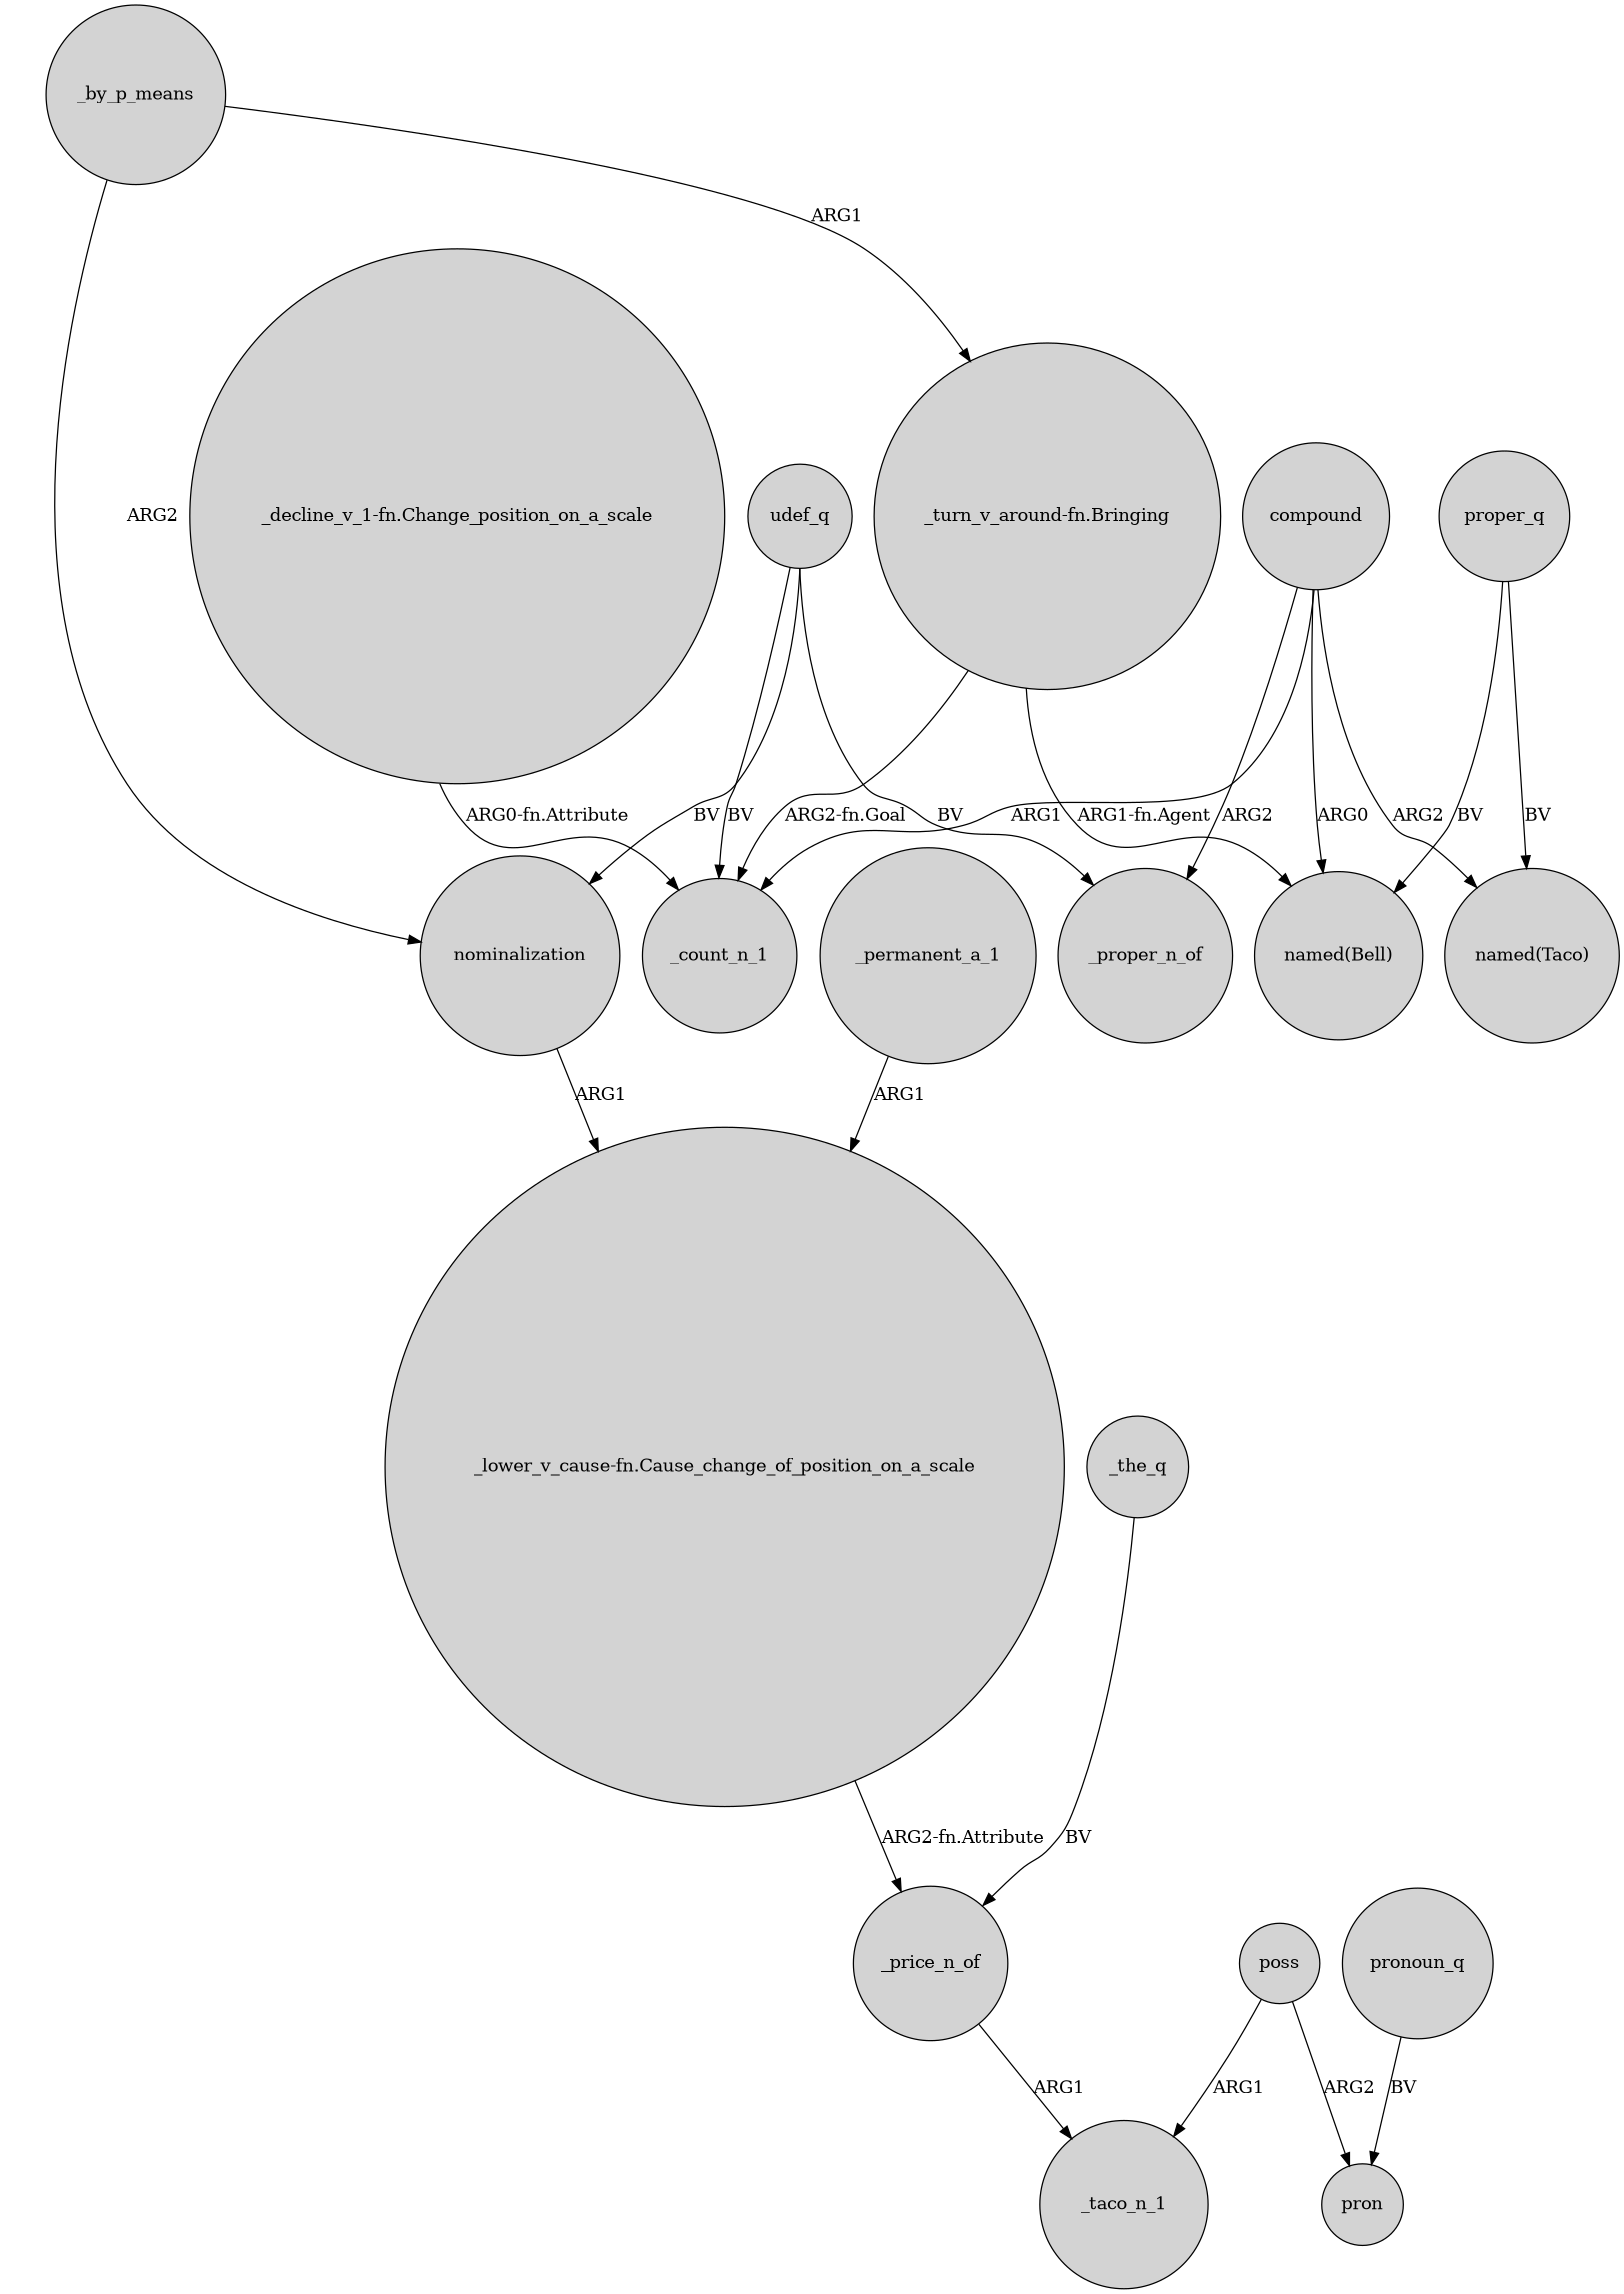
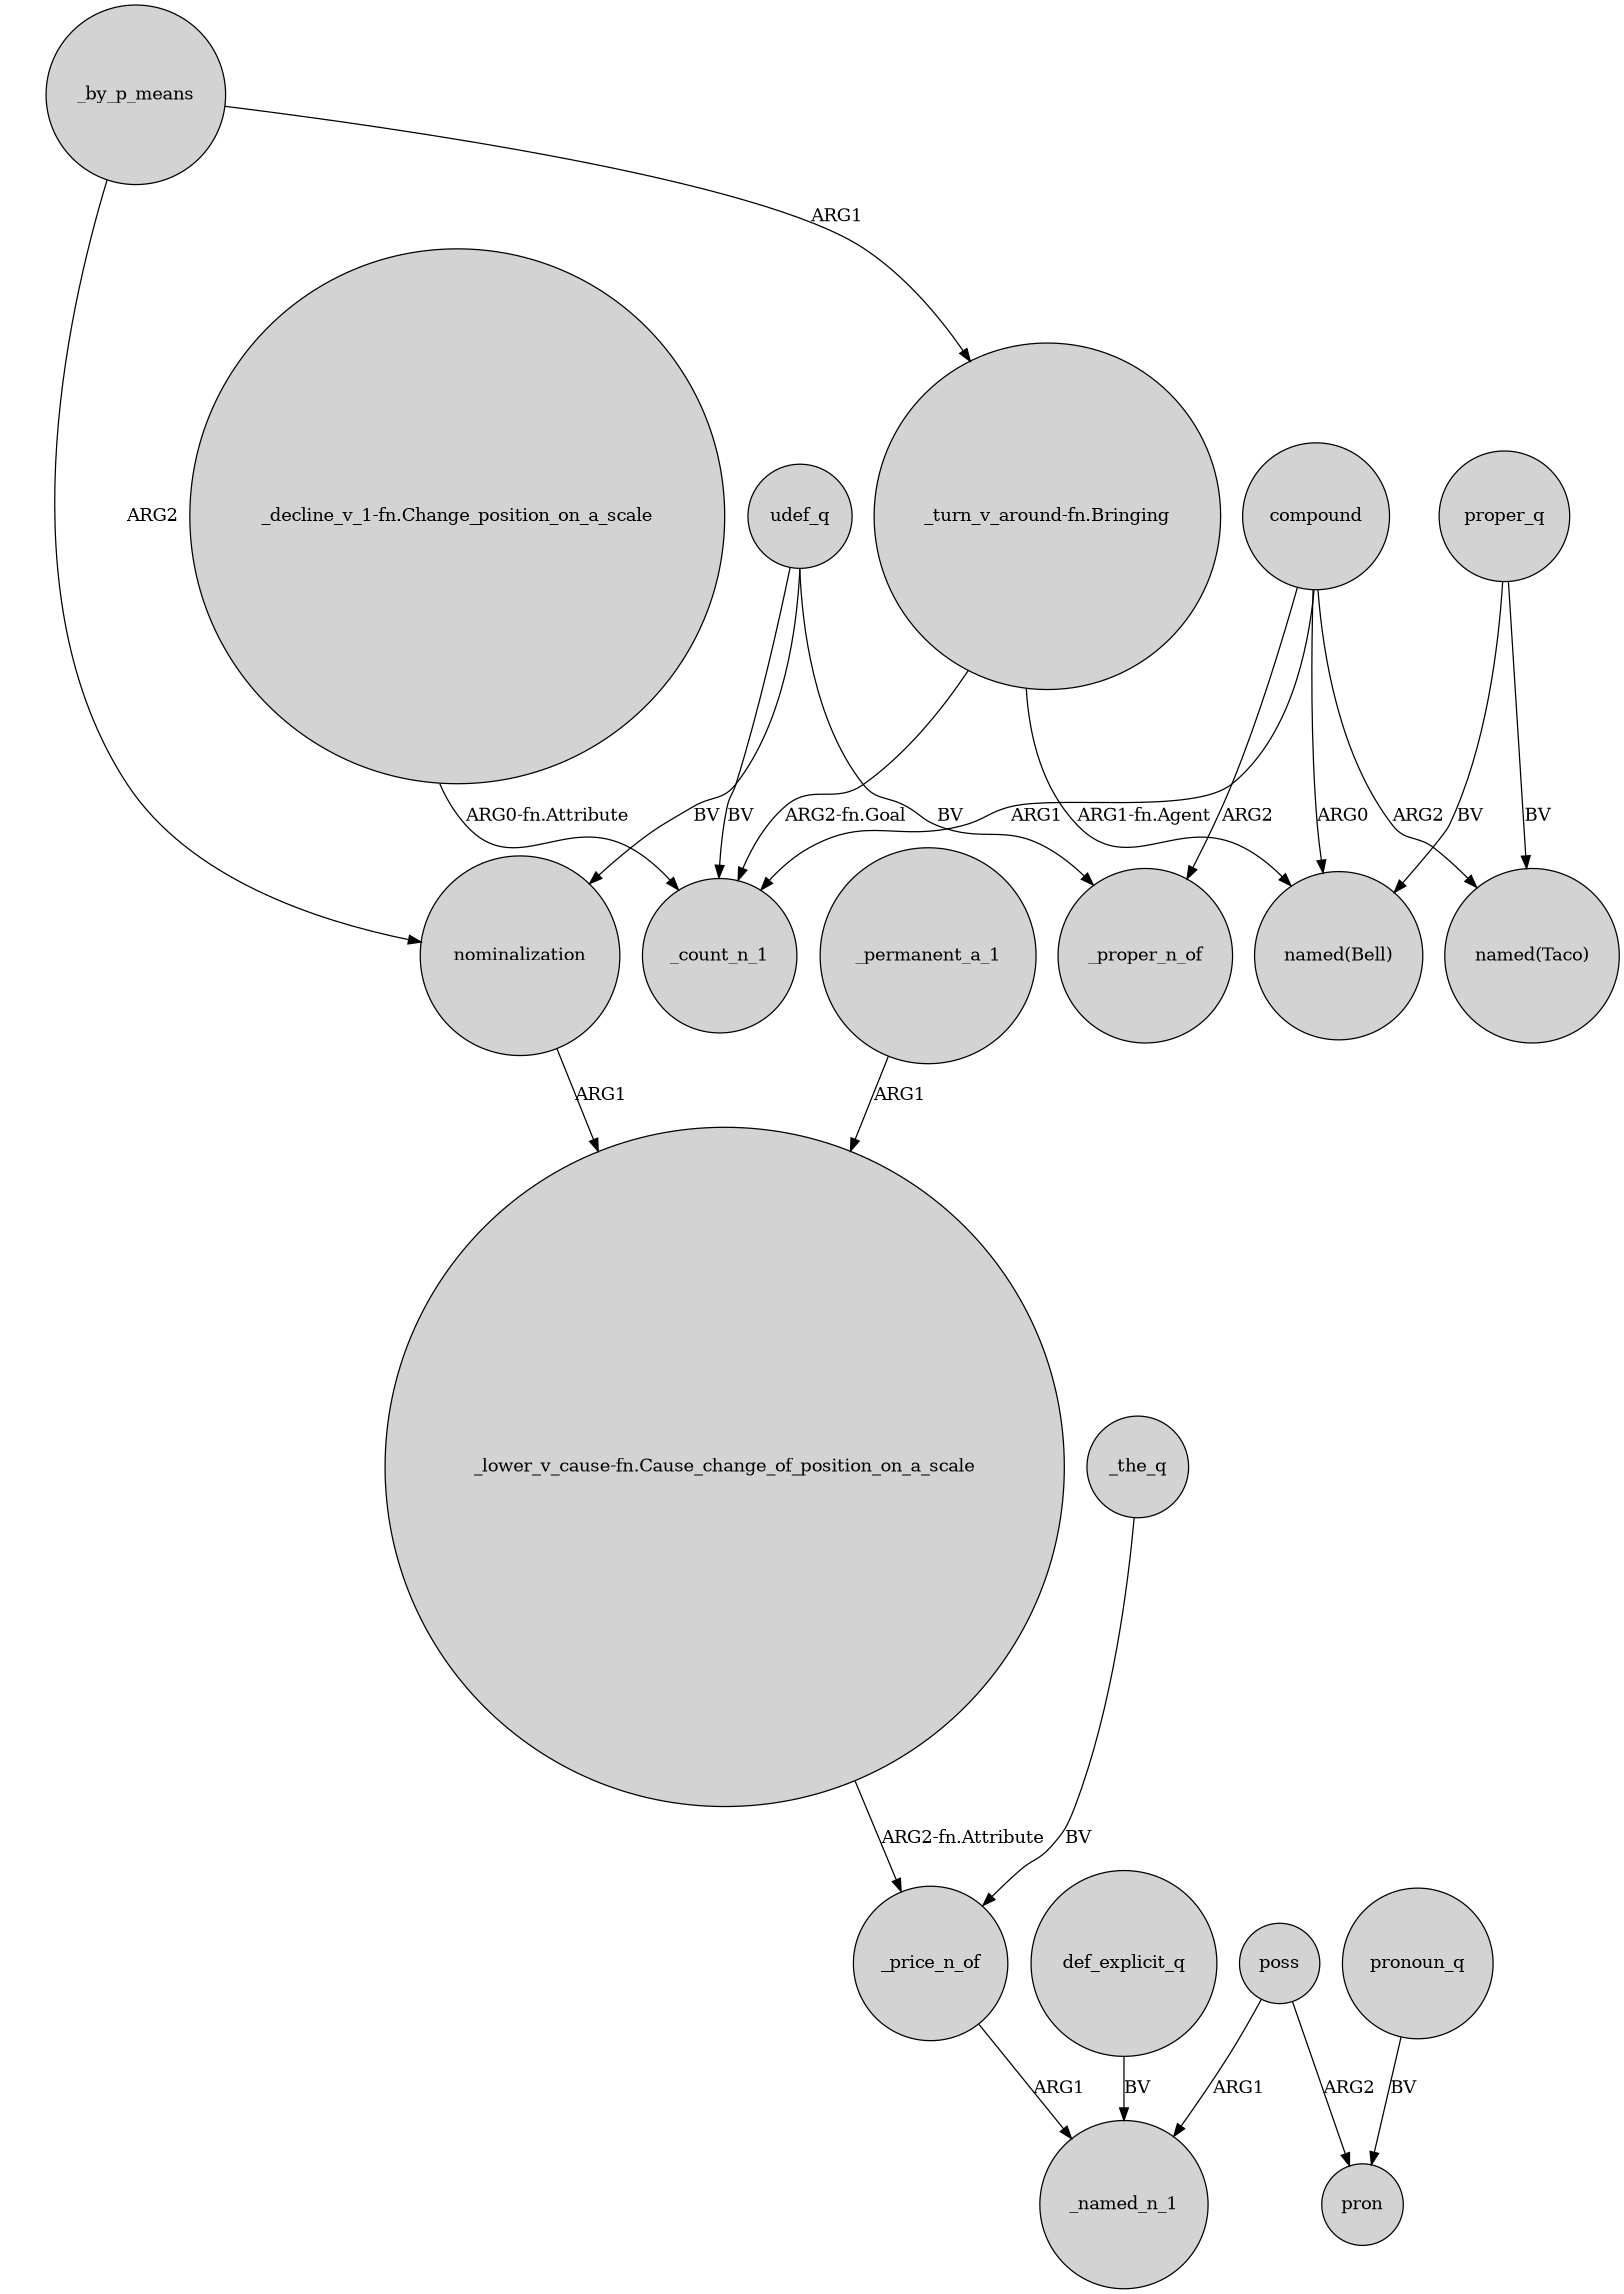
none -> (1124, 1963)
(1124, 2205) -> (1124, 2205)
